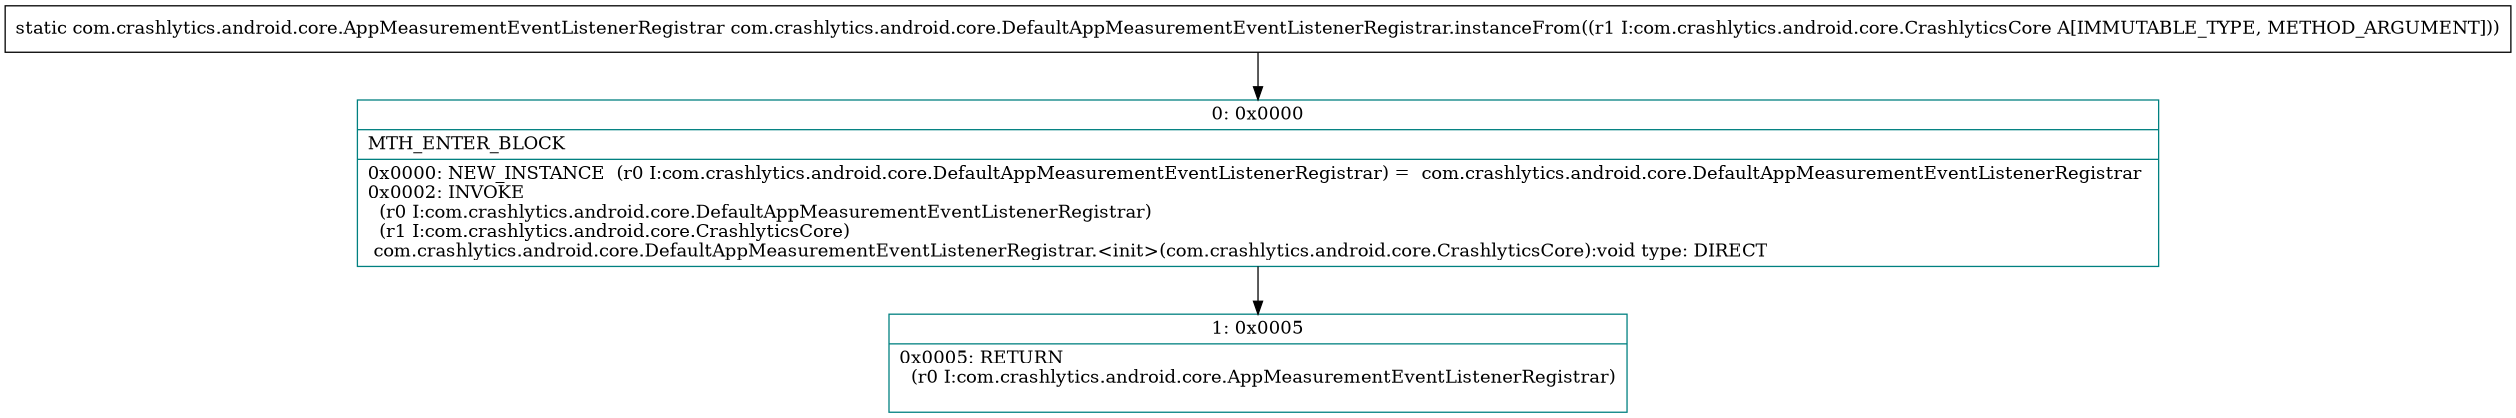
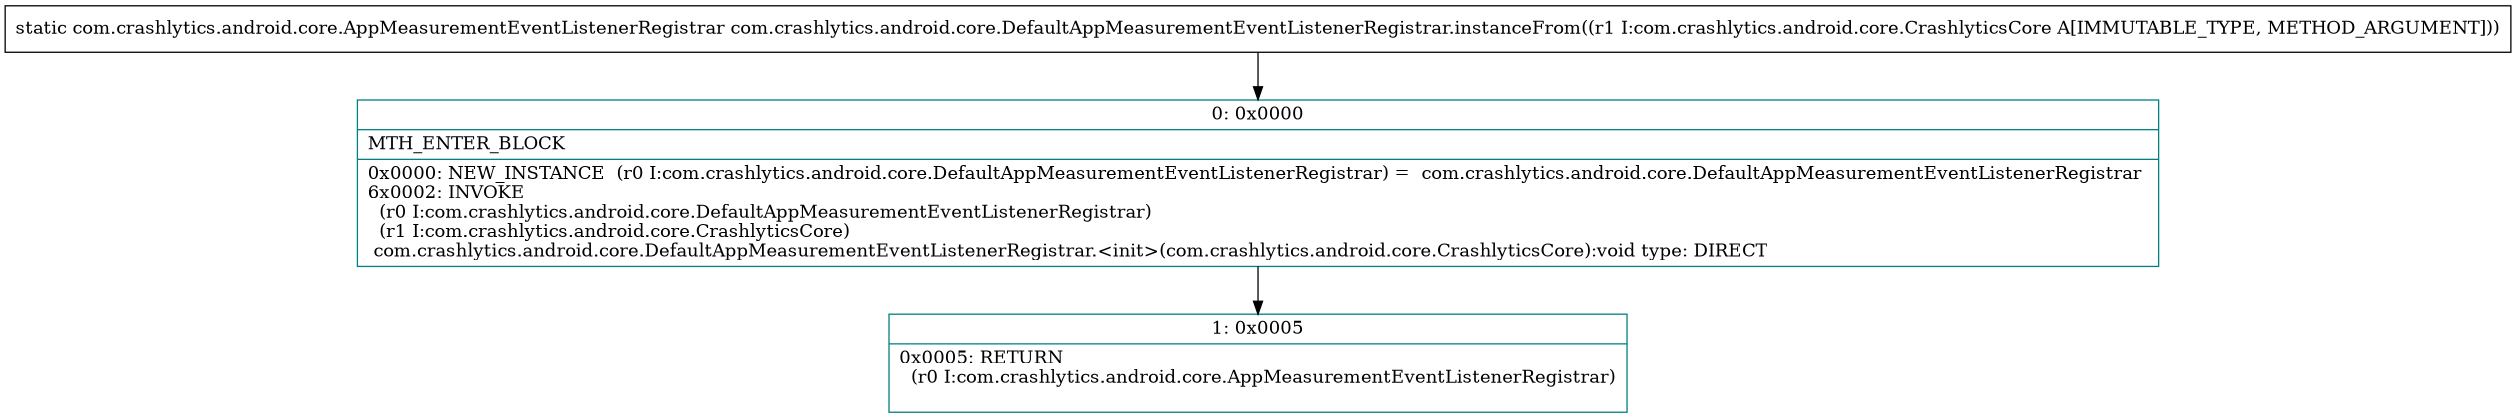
(452, 193) -> (452, 193)
